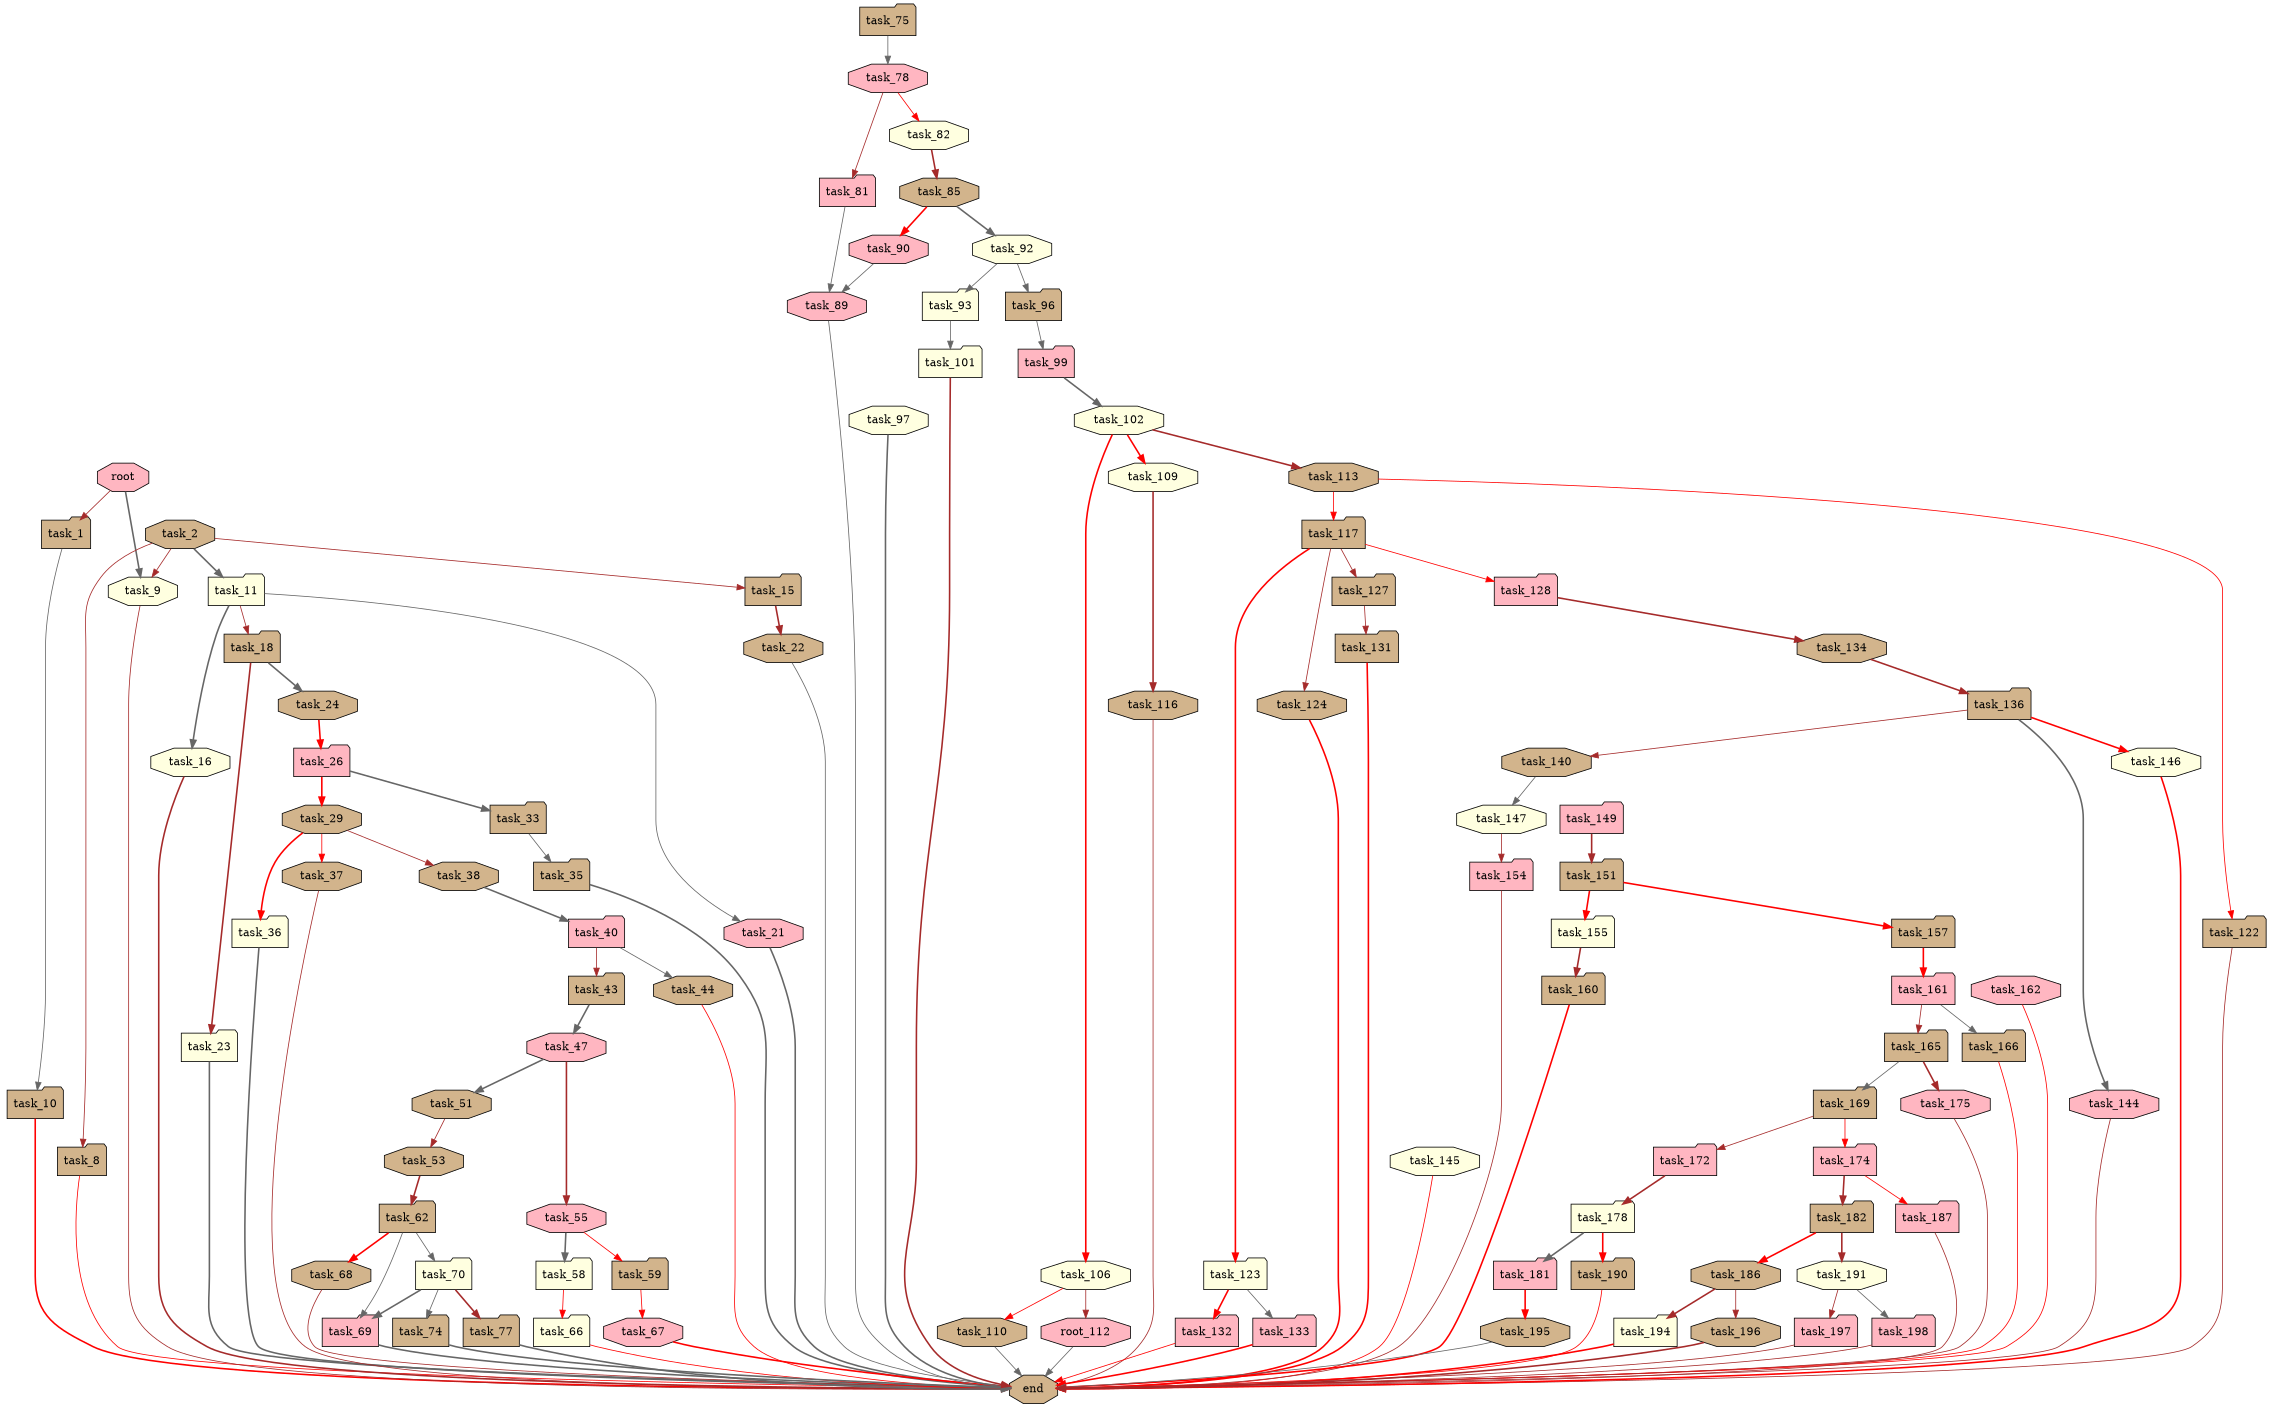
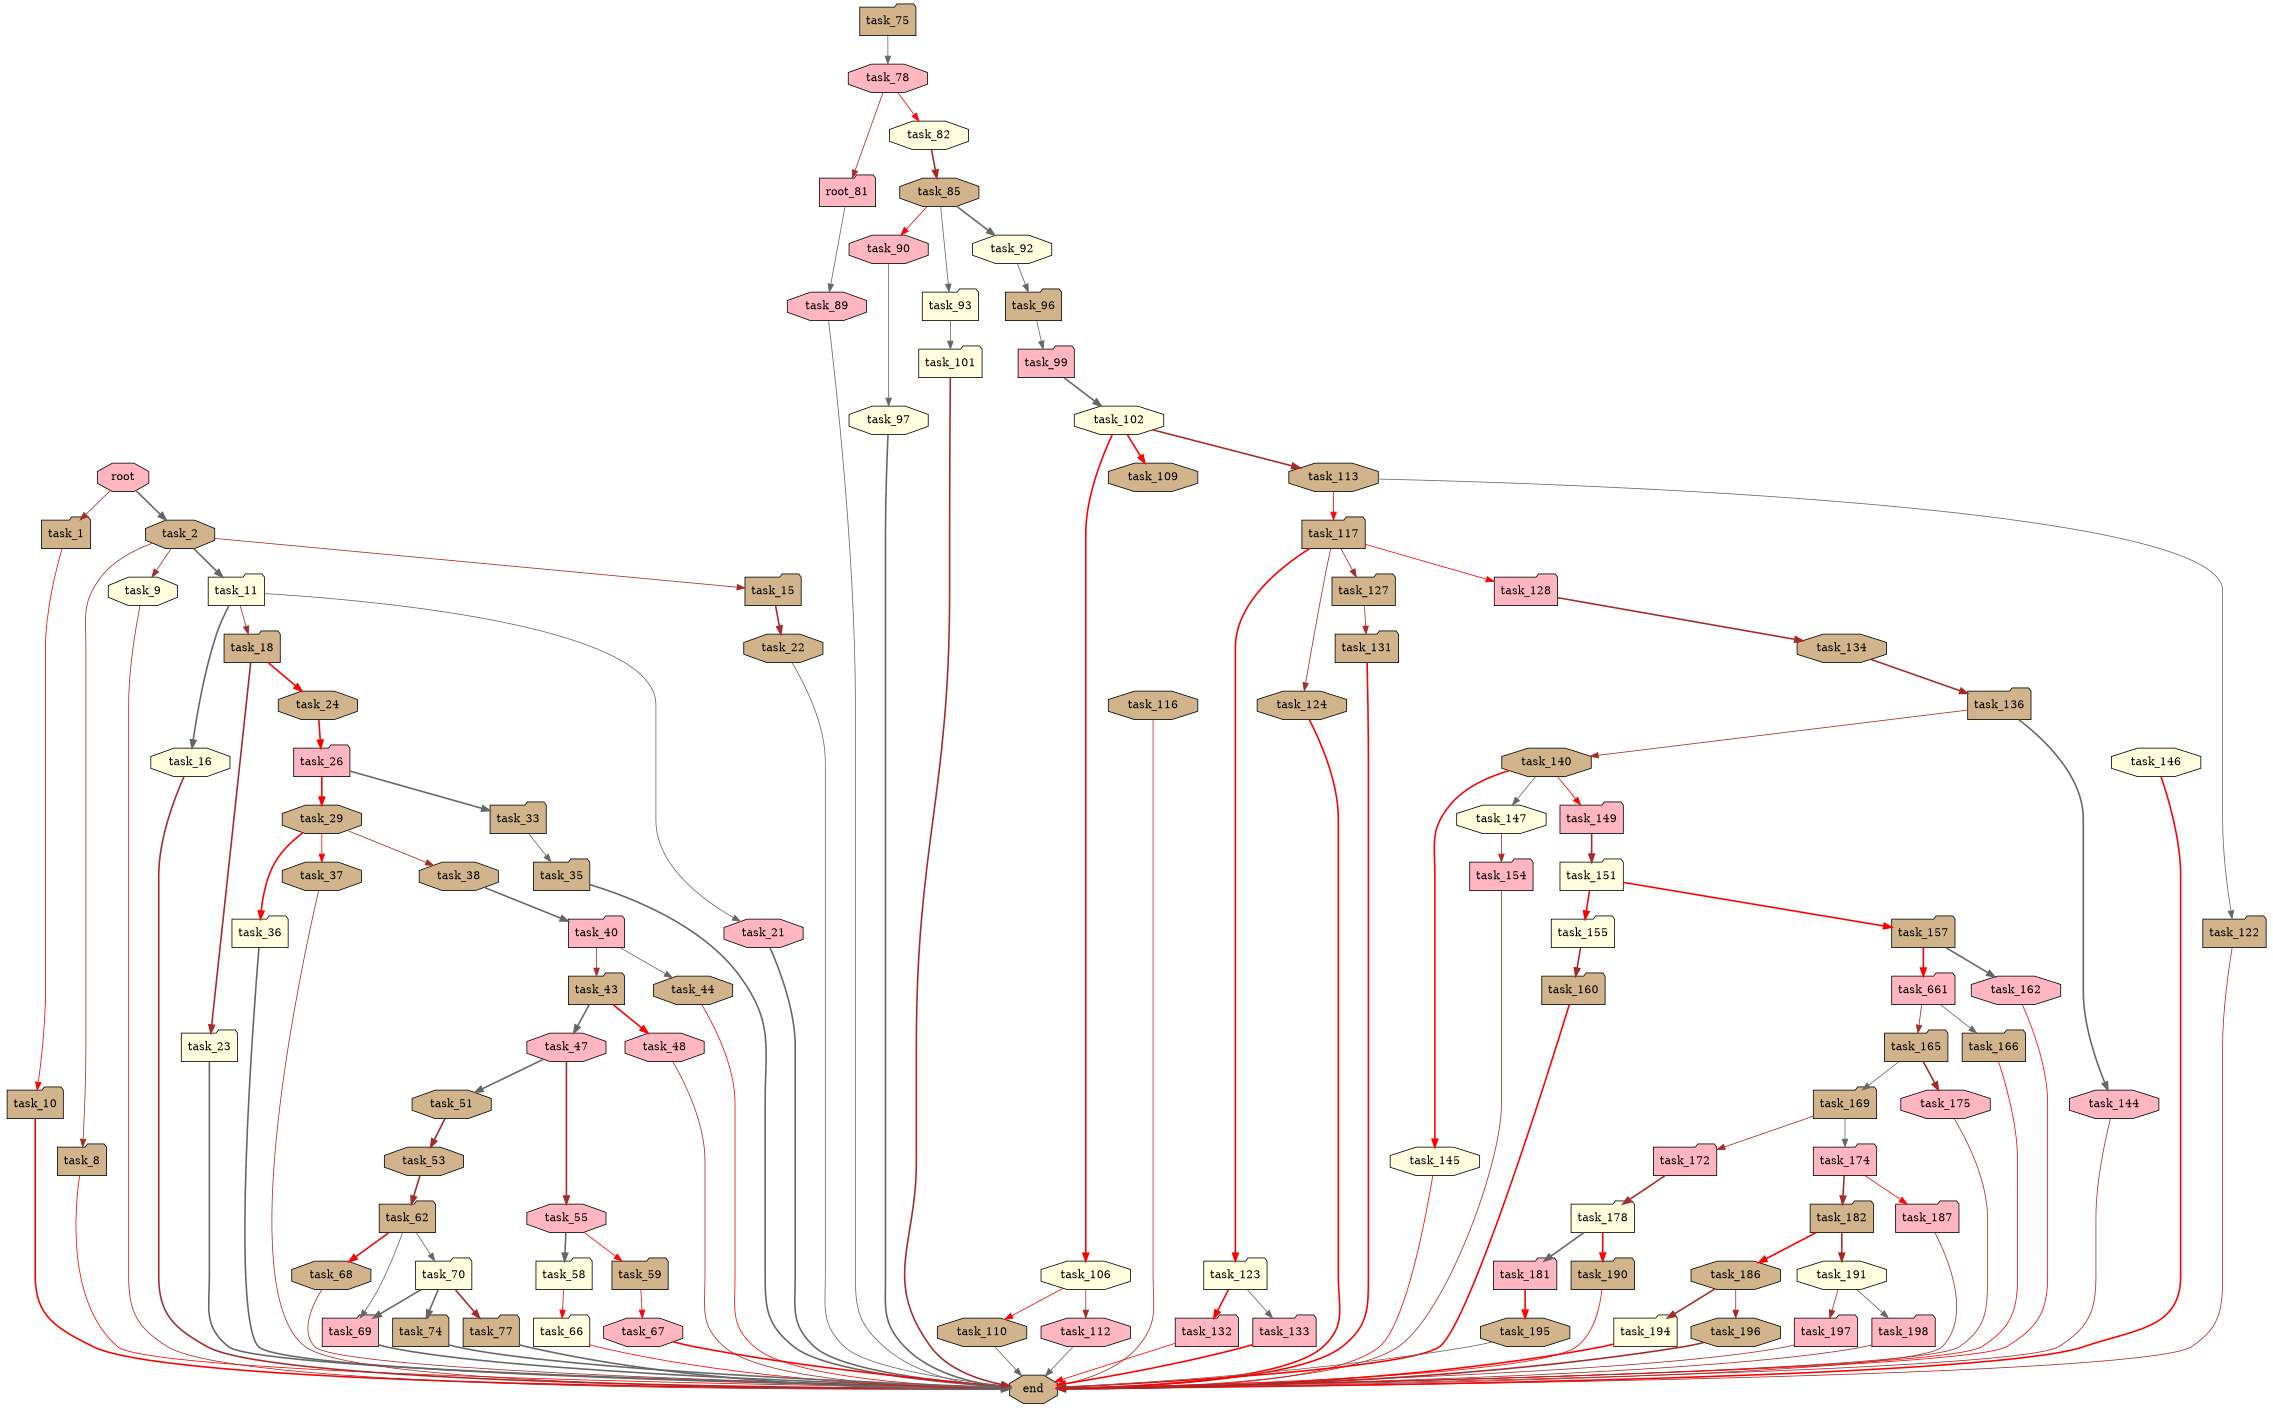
(847, 192) -> (847, 192)
(917, 218) -> (917, 218)
(861, 275) -> (889, 331)
(984, 275) -> (944, 245)
(1153, 477) -> (1153, 477)
(1969, 515) -> (1969, 515)
(132, 530) -> (148, 502)
(1153, 587) -> none
(282, 674) -> (282, 674)
(2075, 733) -> none
none -> (1567, 788)
(46, 815) -> (46, 815)
(1592, 876) -> (1592, 876)
none -> (1435, 935)
none -> (1967, 960)
(1923, 990) -> (1923, 990)
none -> (665, 1047)
(440, 1129) -> (440, 1129)
(1845, 1129) -> (1845, 1129)
(434, 1300) -> (434, 1300)
(1086, 1332) -> (1086, 1332)
